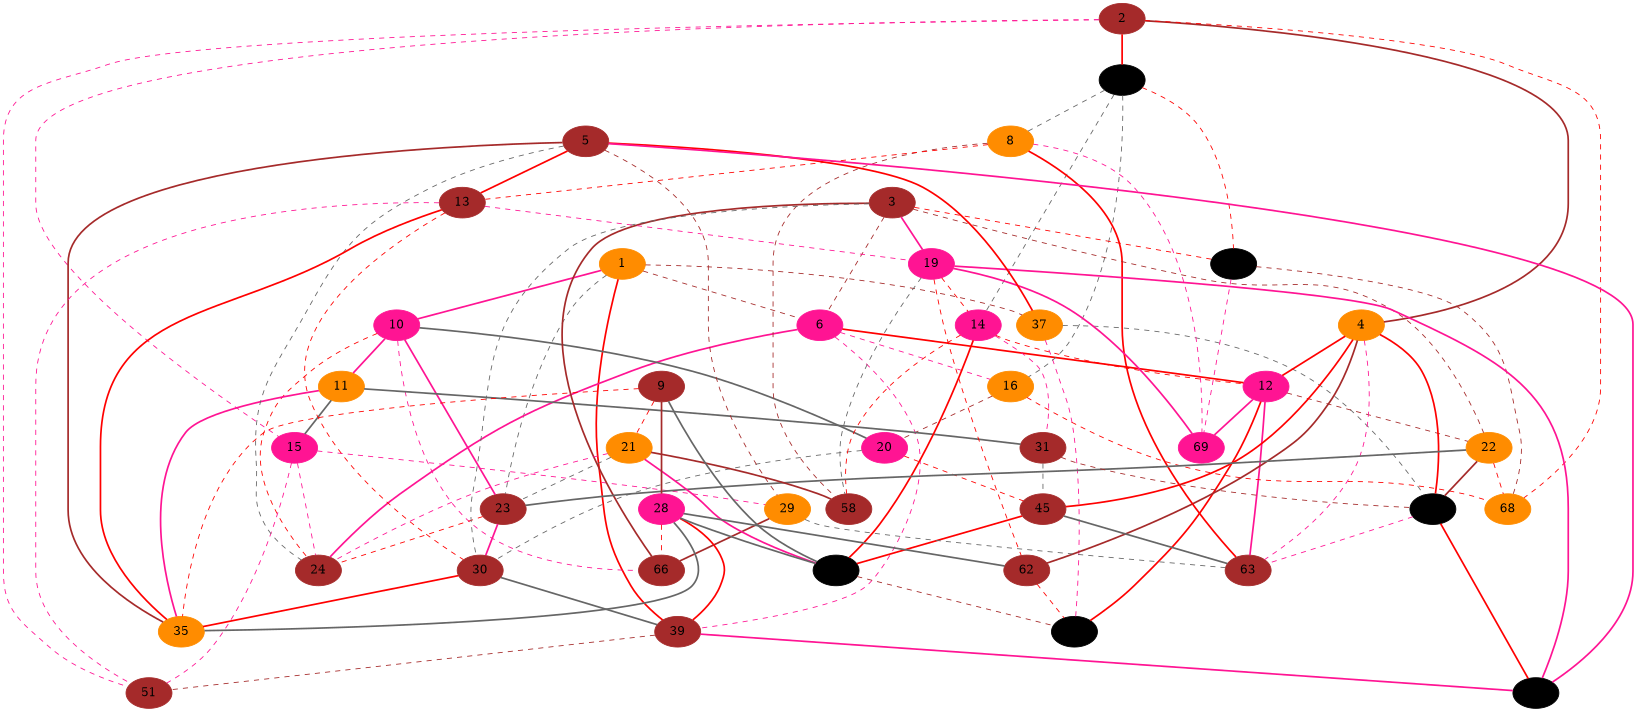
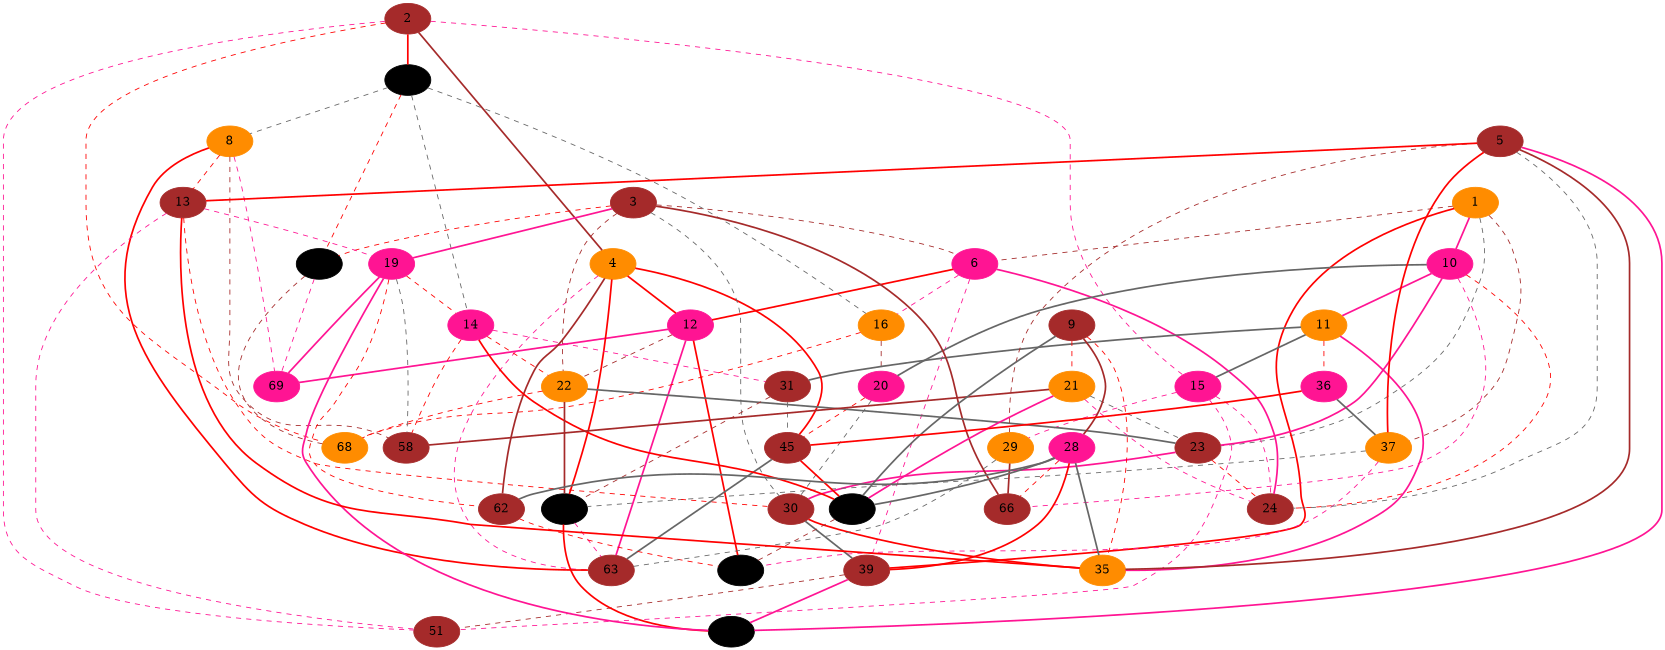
(1118, 367) -> (519, 357)
none -> (1324, 387)
